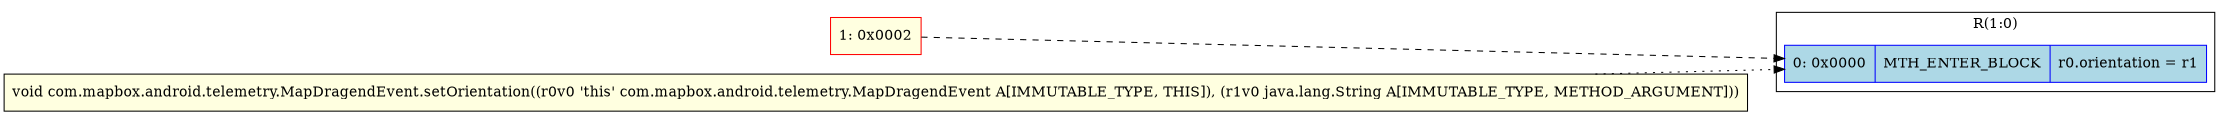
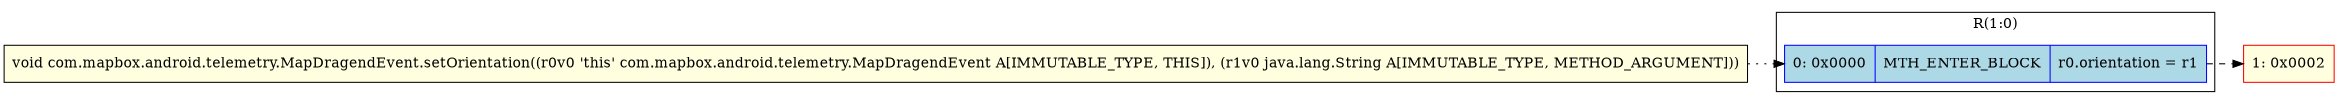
(1348, 48) -> (2221, 64)
